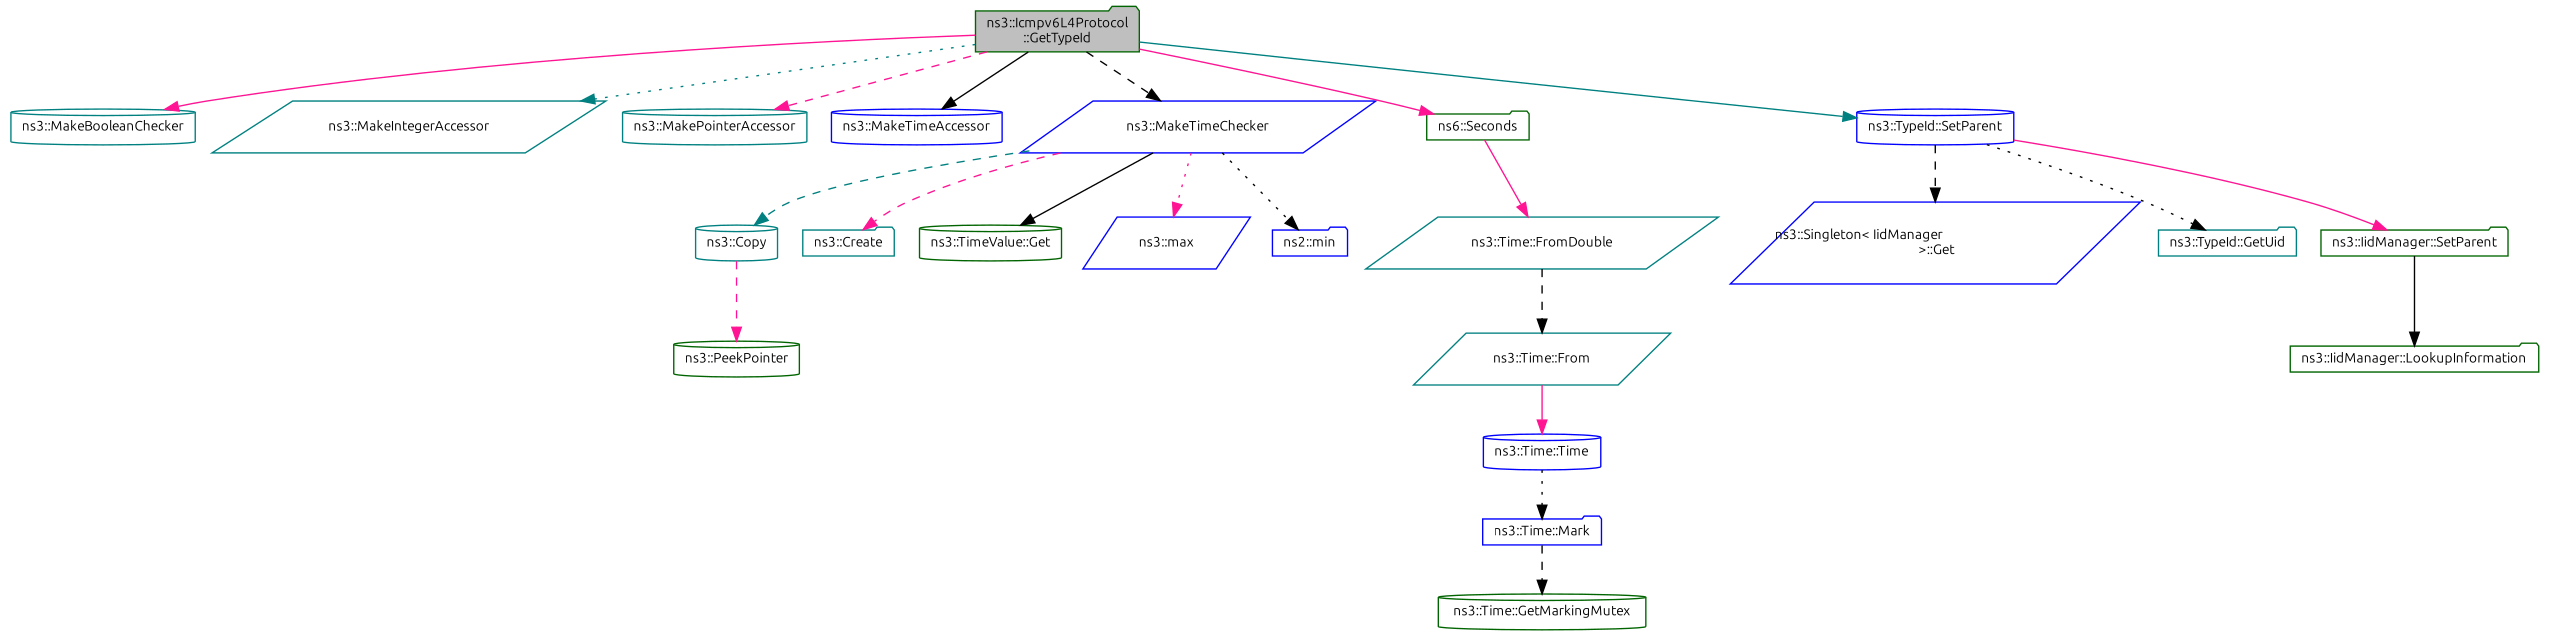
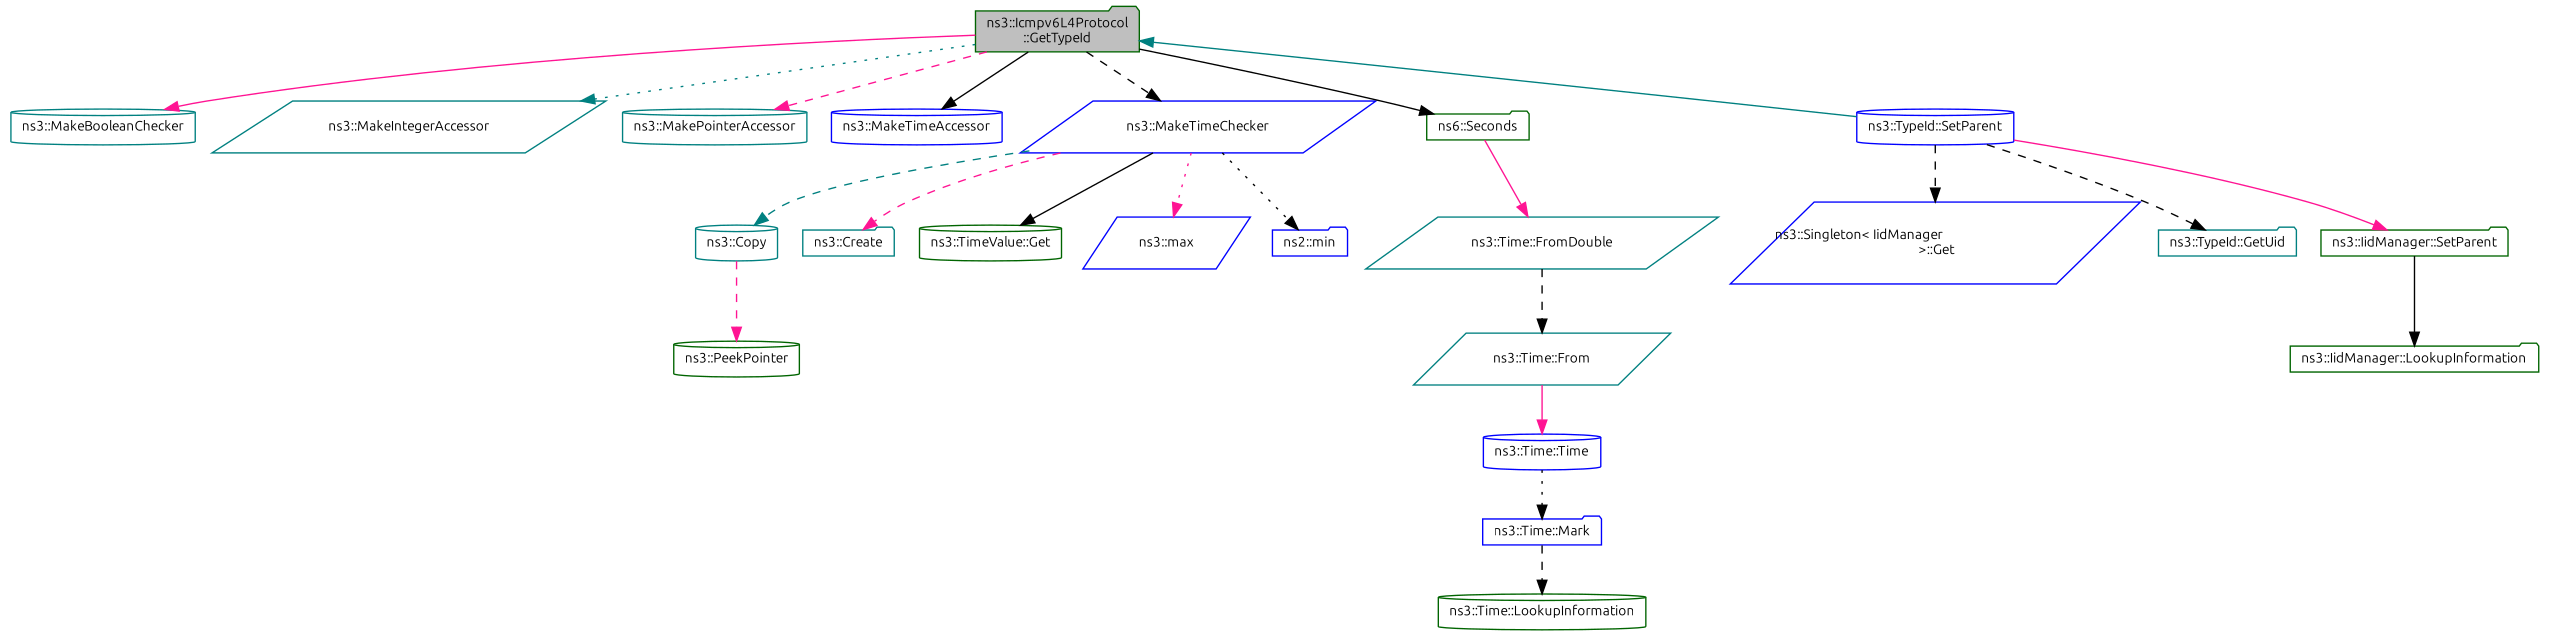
(1280, 79) -> (1280, 79)
(1491, 80) -> (1505, 79)
(2091, 181) -> (2091, 181)
(1542, 612) -> (1542, 612)
